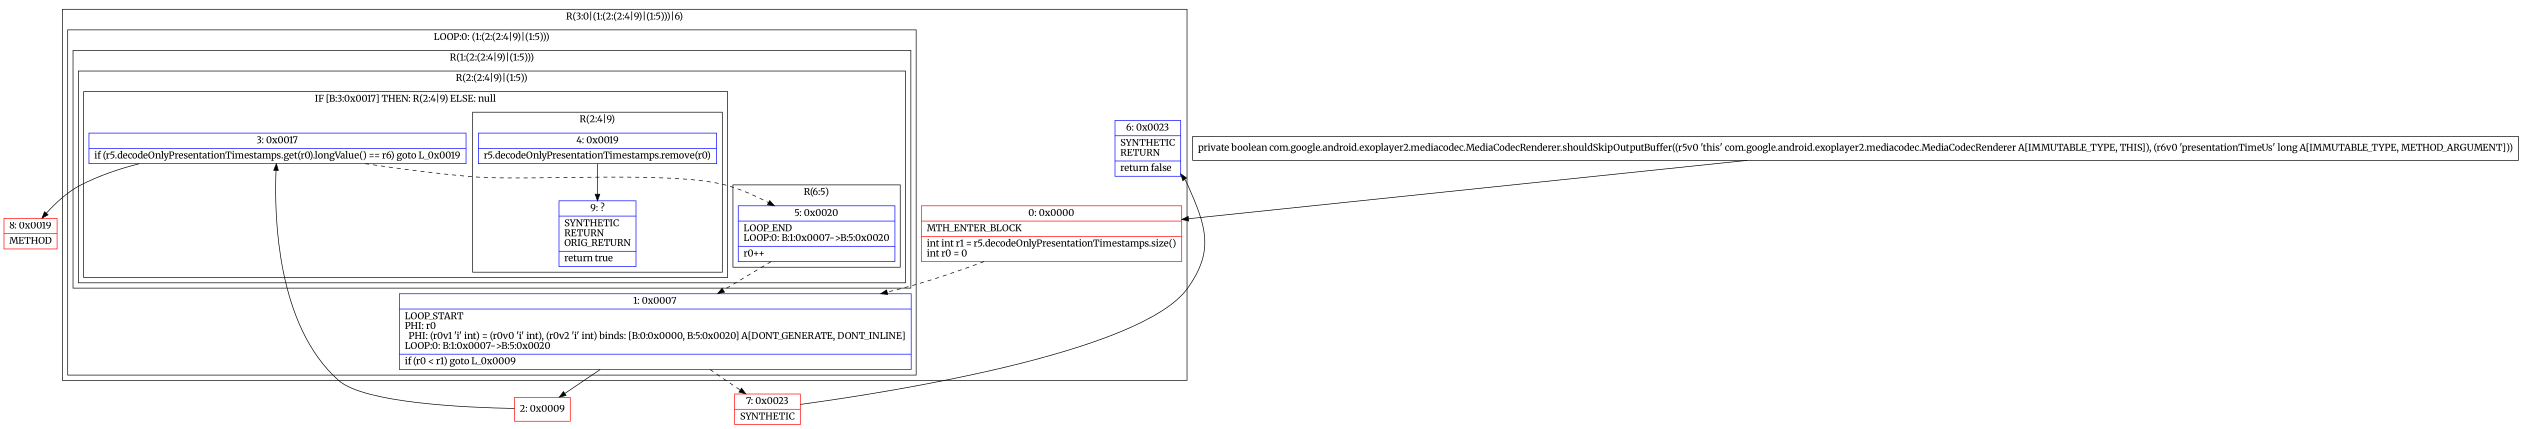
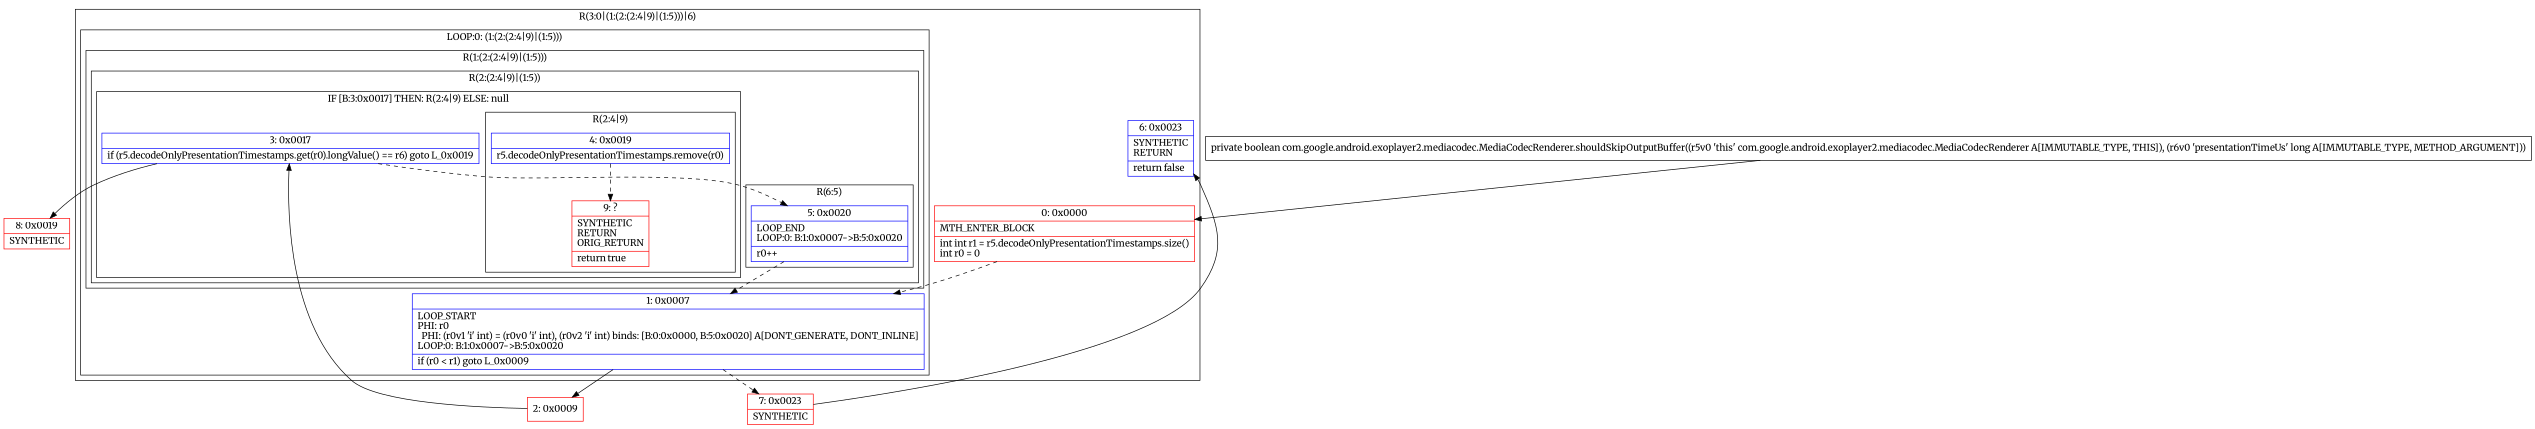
(598, 181) -> (610, 181)
(598, 234) -> (610, 234)
(31, 241) -> (37, 241)
